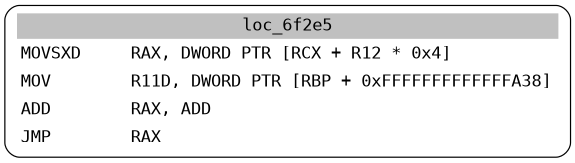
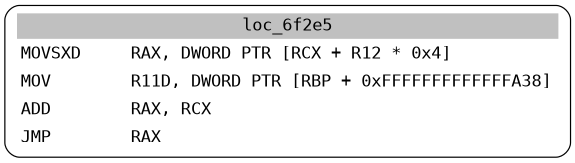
(116, 109) -> (116, 109)
